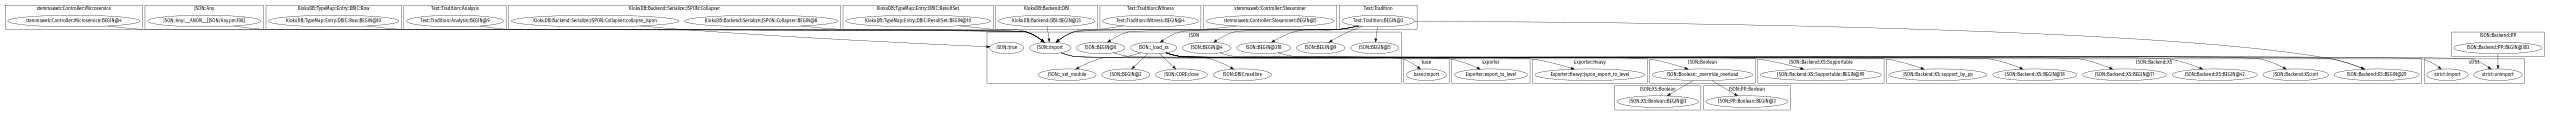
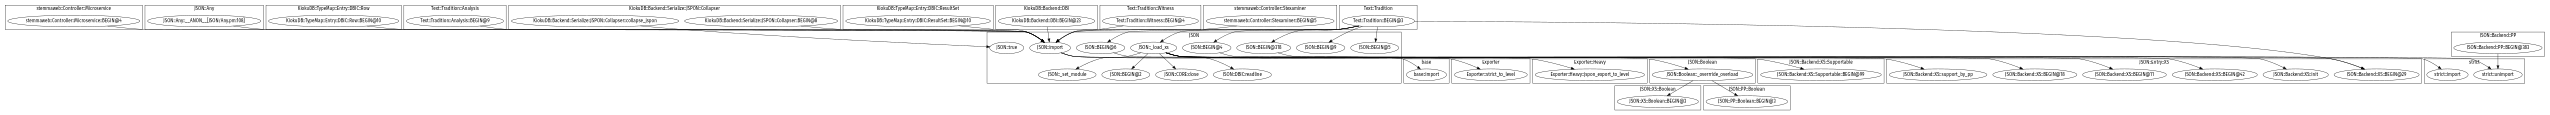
(2154, 63) -> (2154, 63)
(1491, 75) -> (1491, 75)
